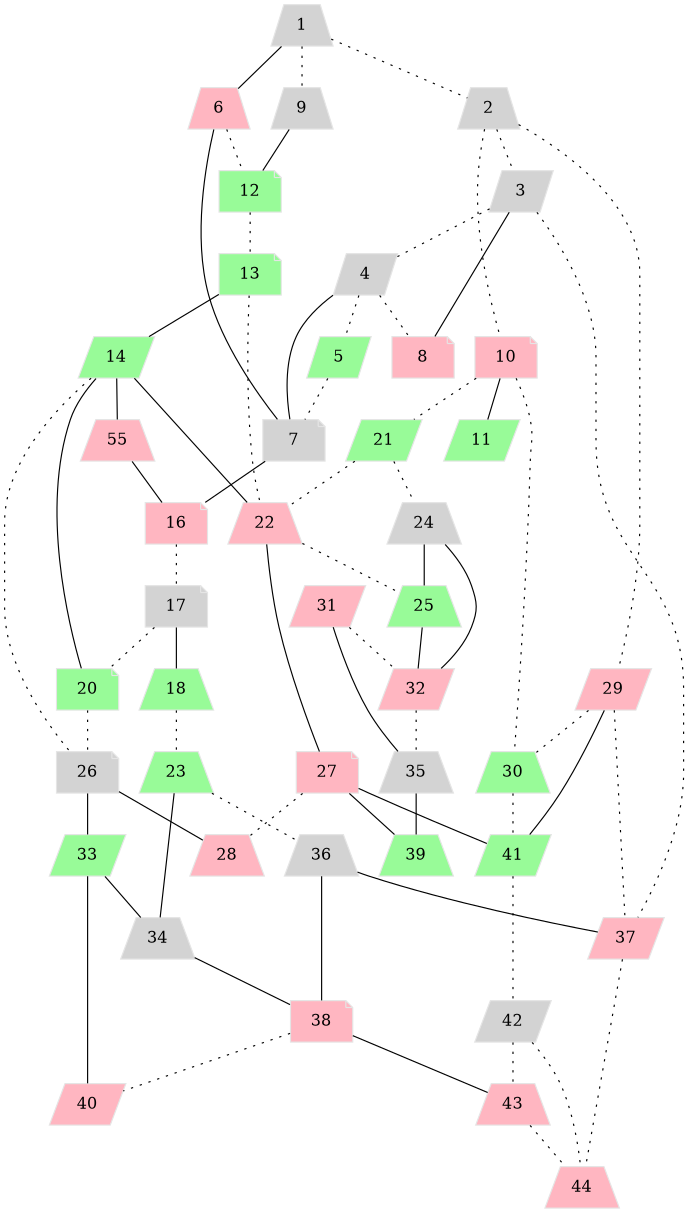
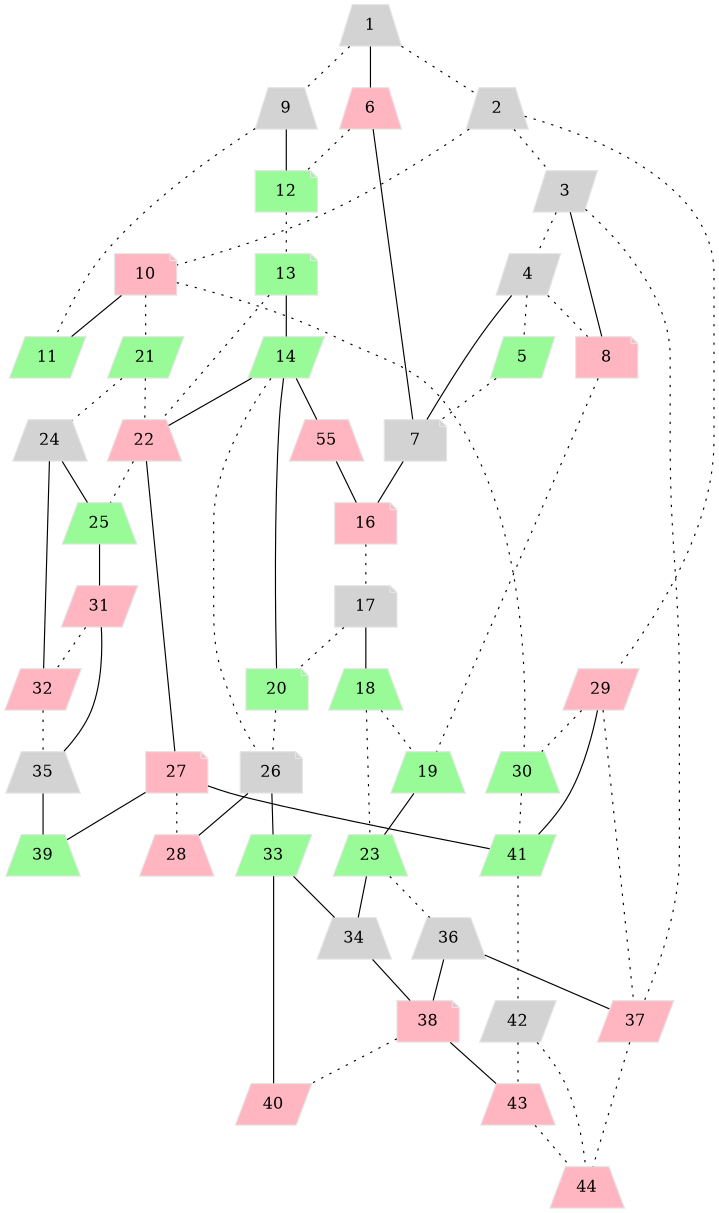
none -> (139, 217)
(420, 648) -> (100, 565)
none -> (428, 772)
